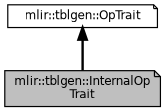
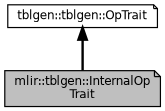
(83, 16) -> (83, 16)
